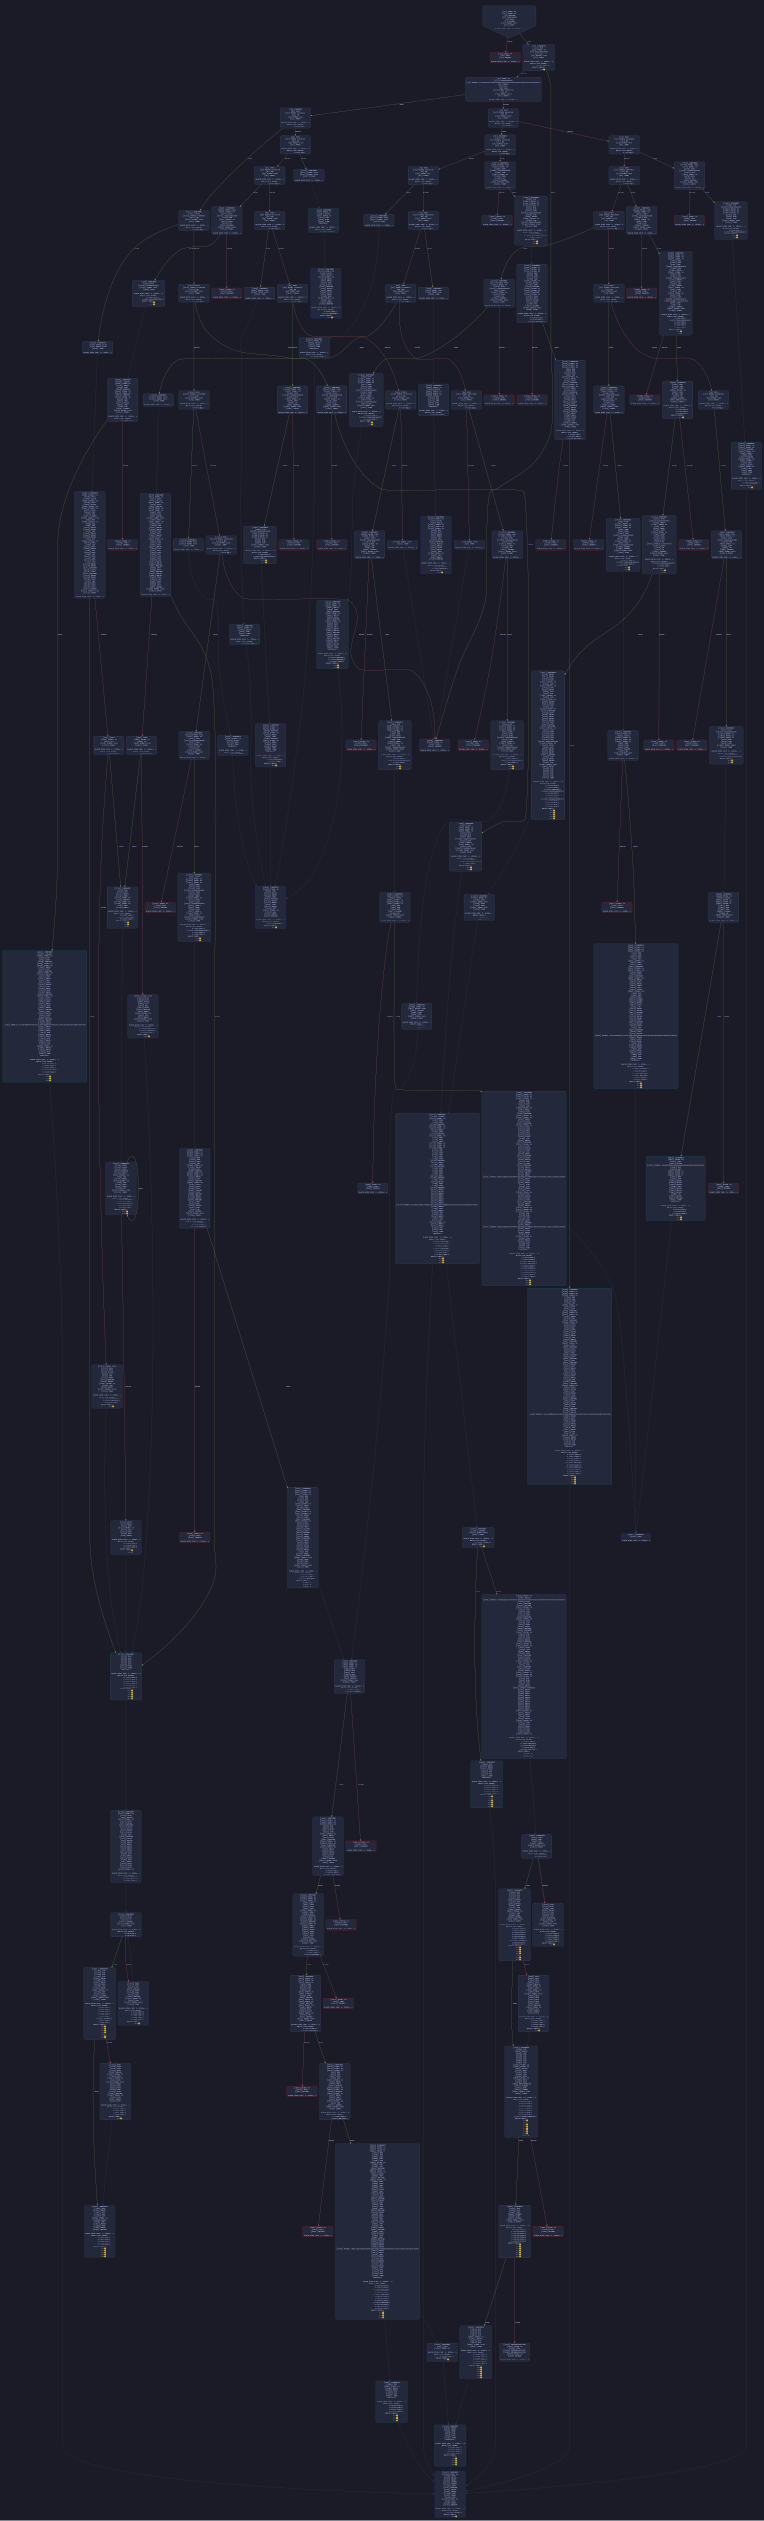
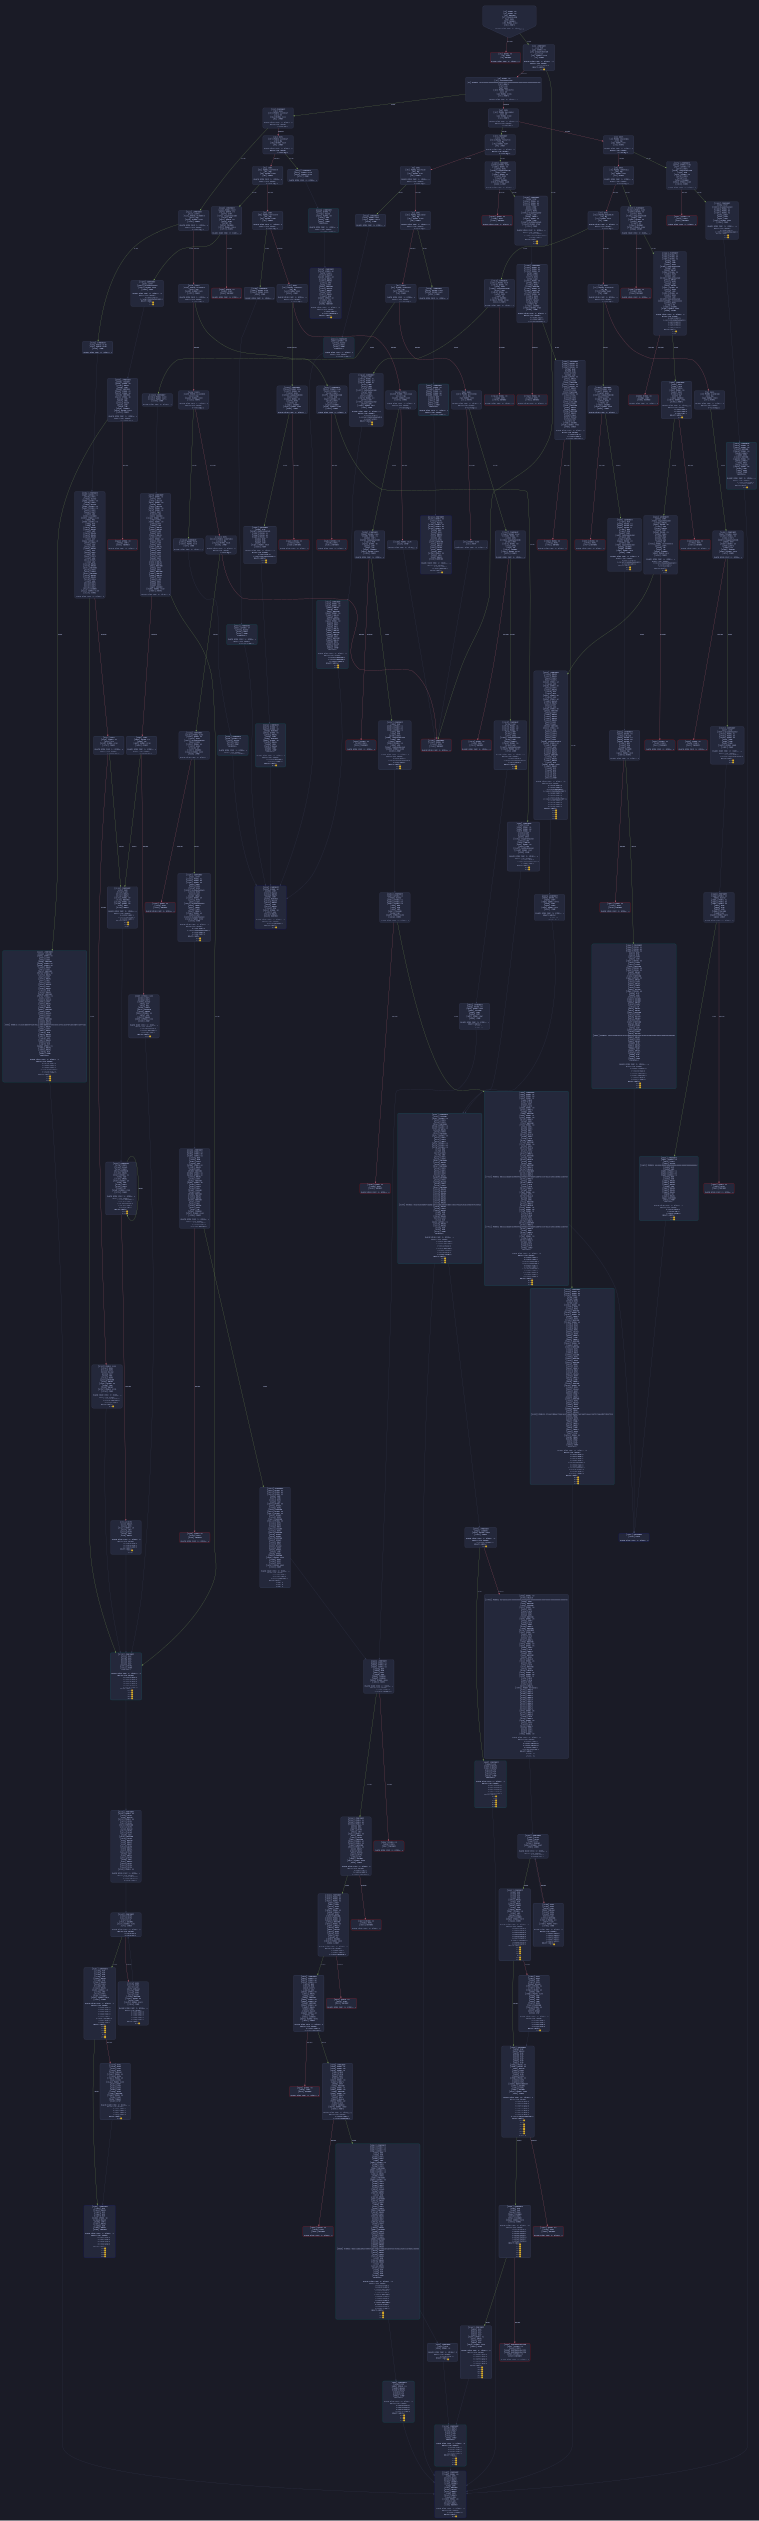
(469, 545) -> (471, 545)
